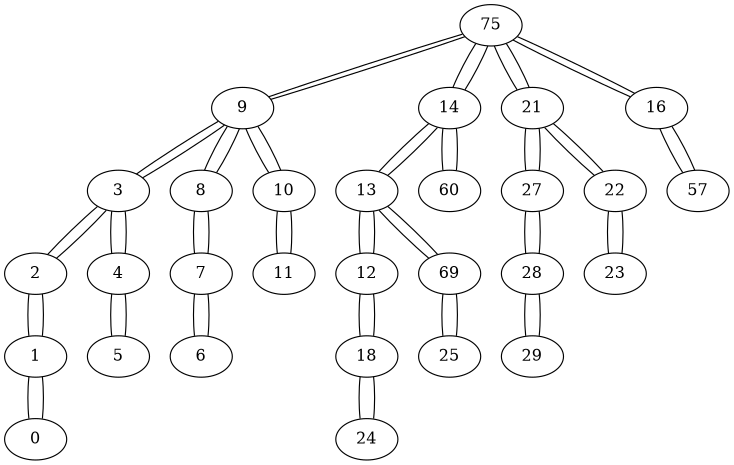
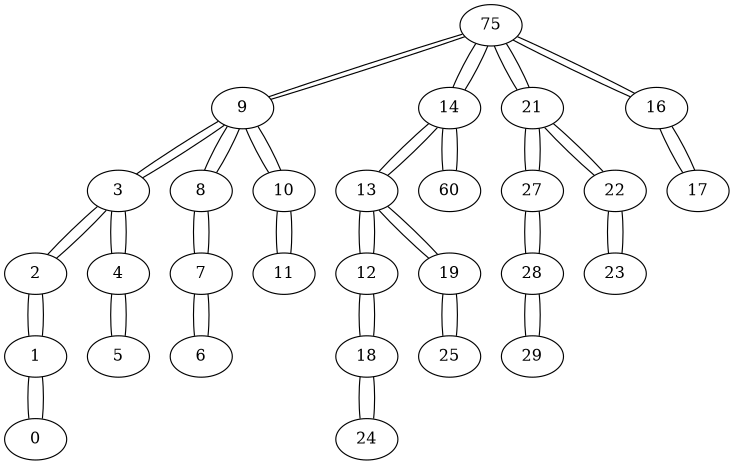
(698, 191) -> (698, 191)
(450, 274) -> (450, 274)
